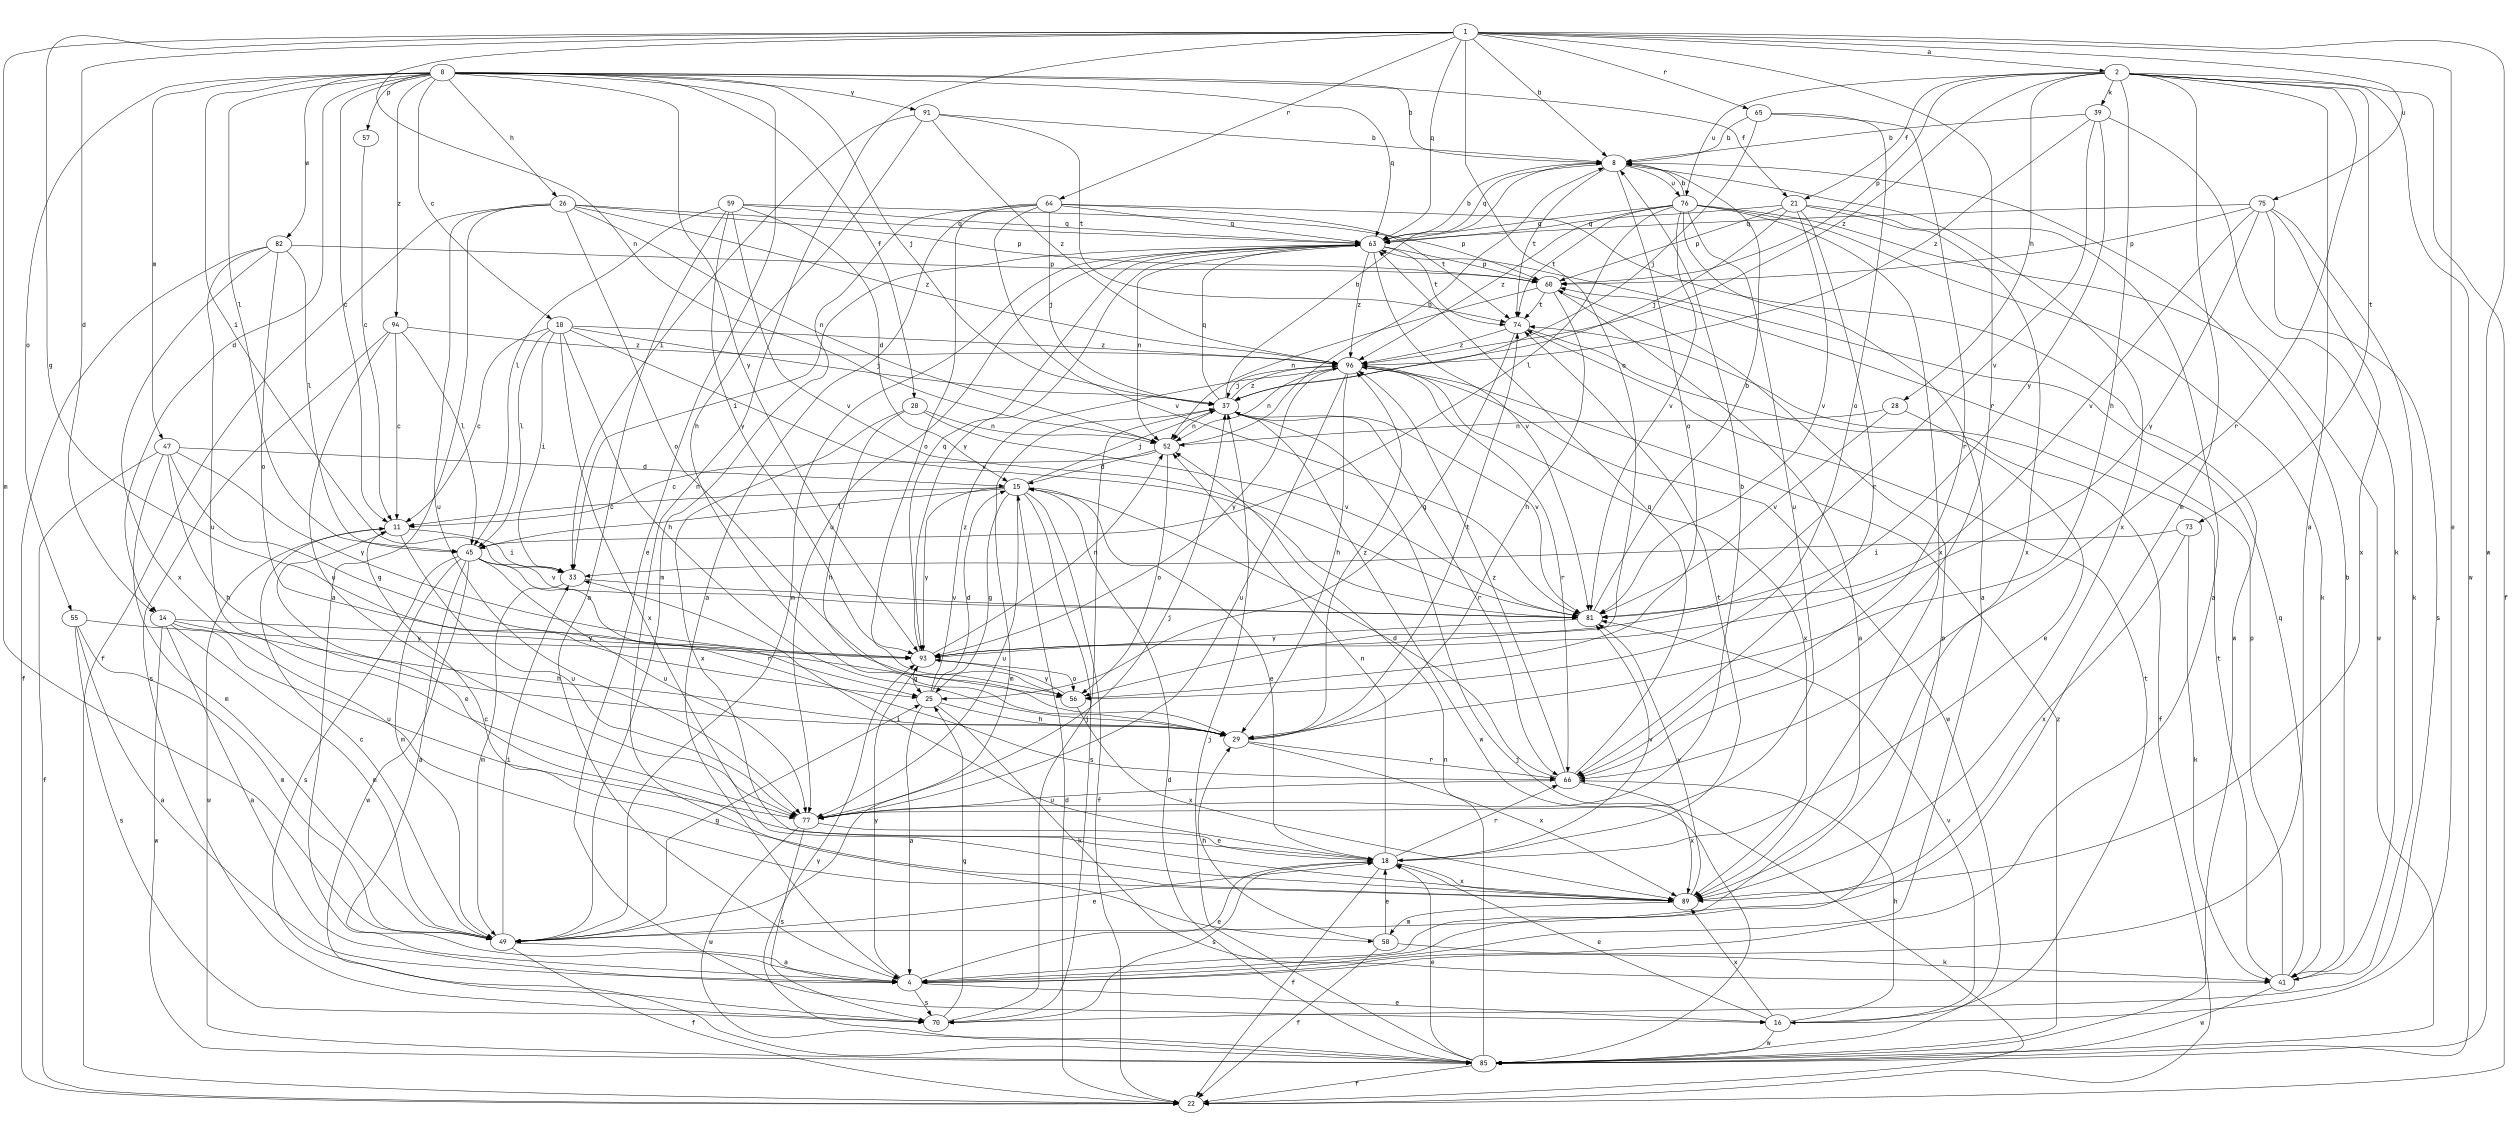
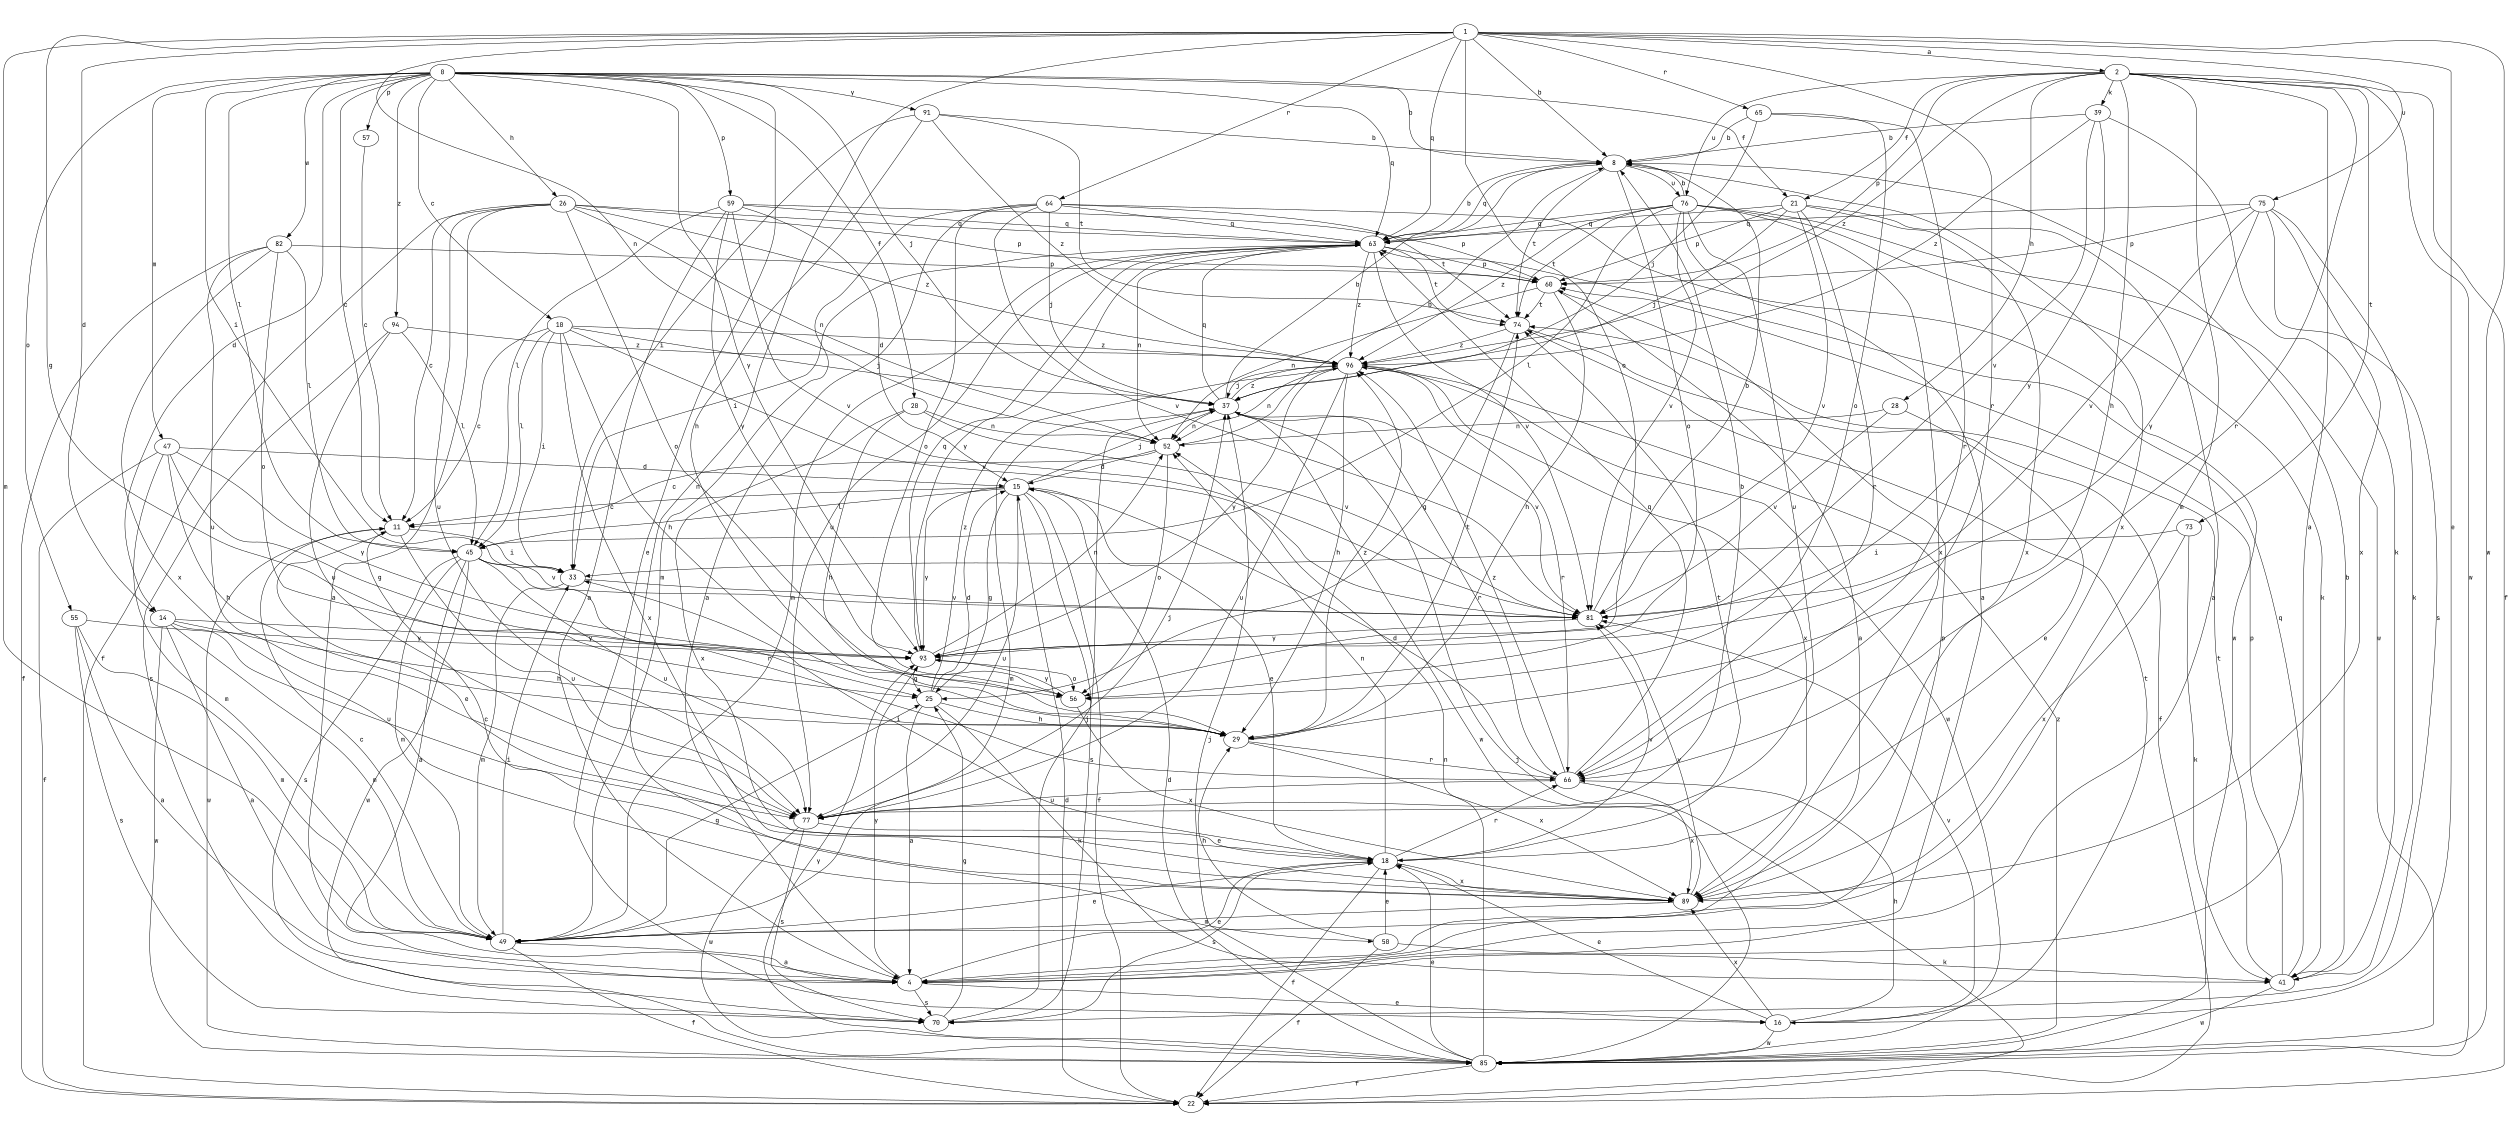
none -> (686, 91)
(397, 424) -> (432, 314)
(1530, 906) -> (1097, 925)
